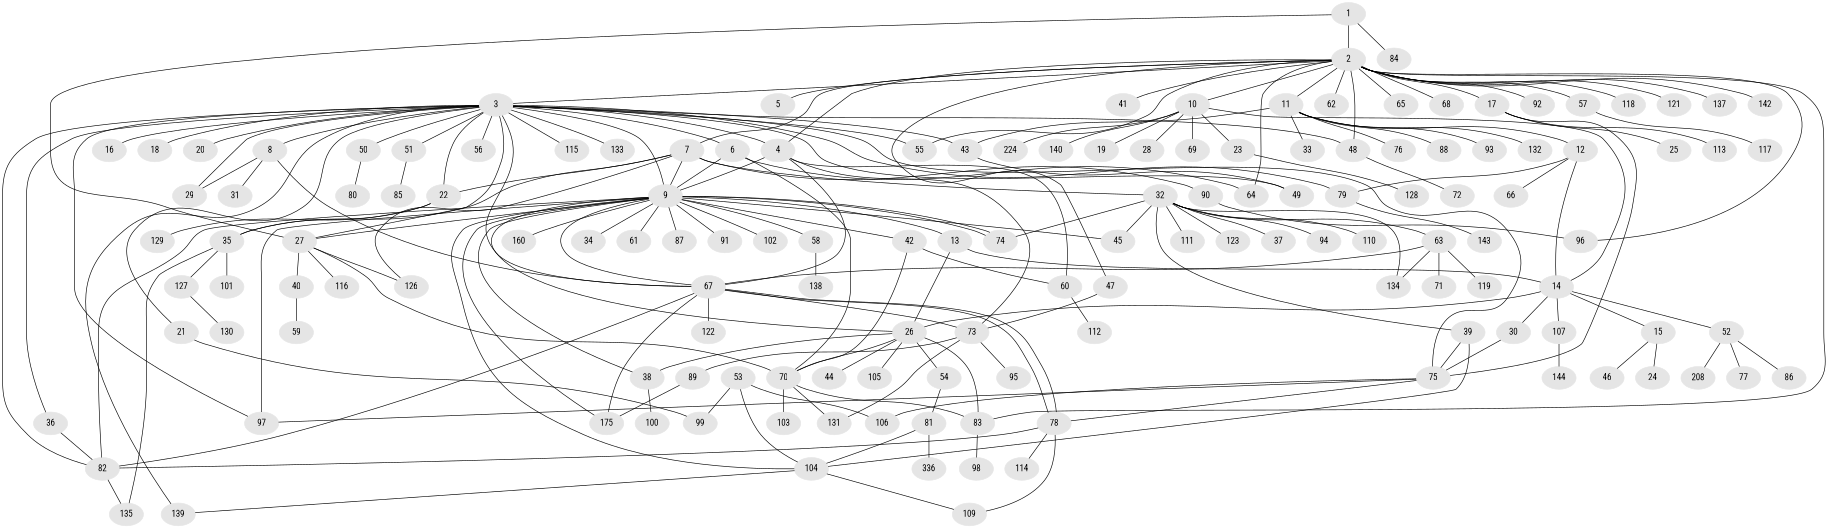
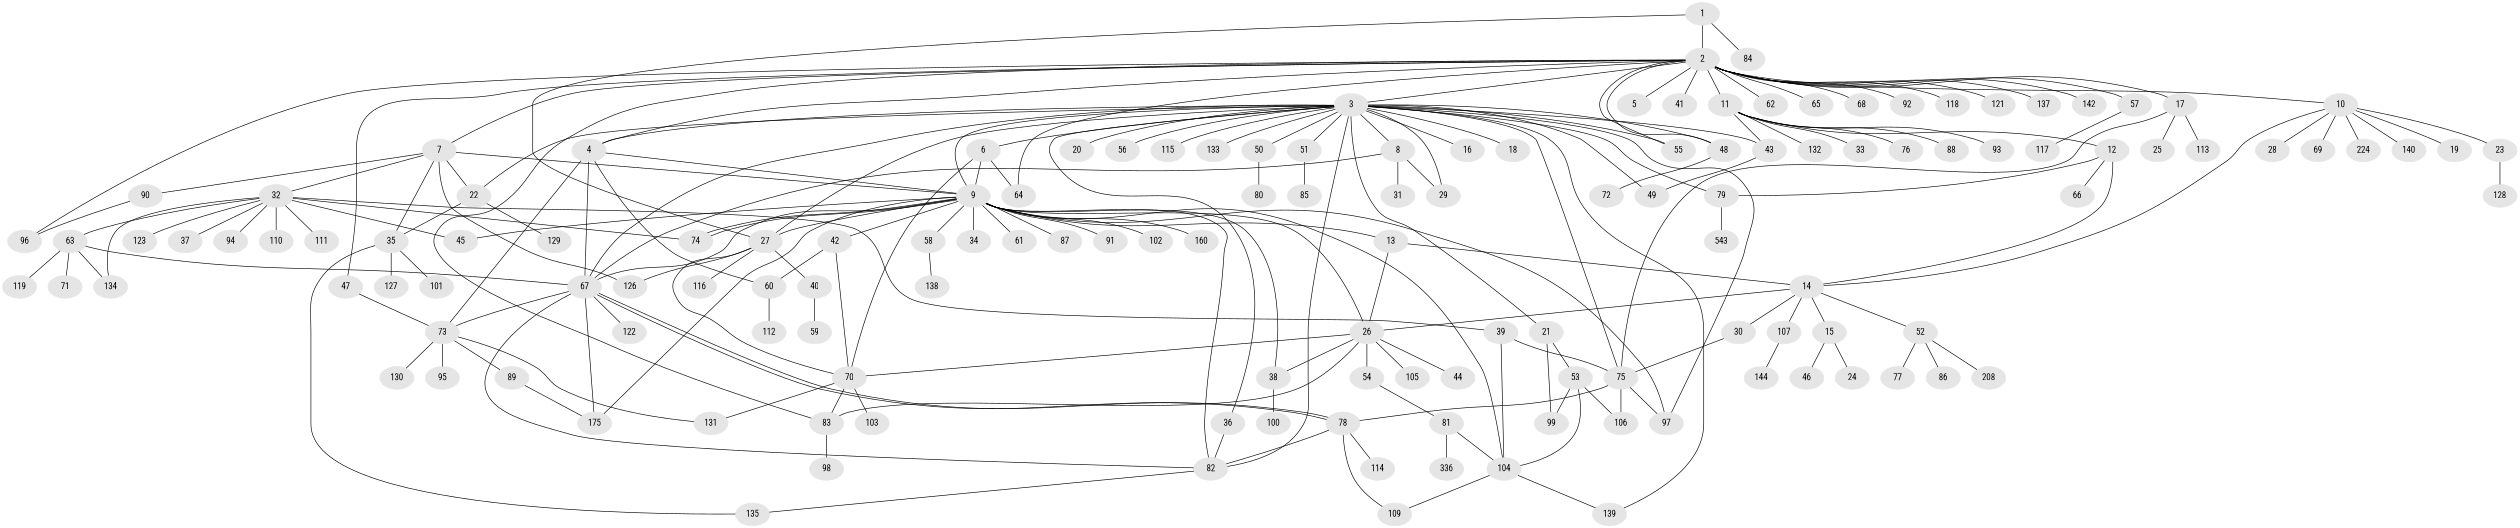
(1484, 241) -> (1721, 241)
(204, 310) -> (420, 355)
none -> (1558, 350)
